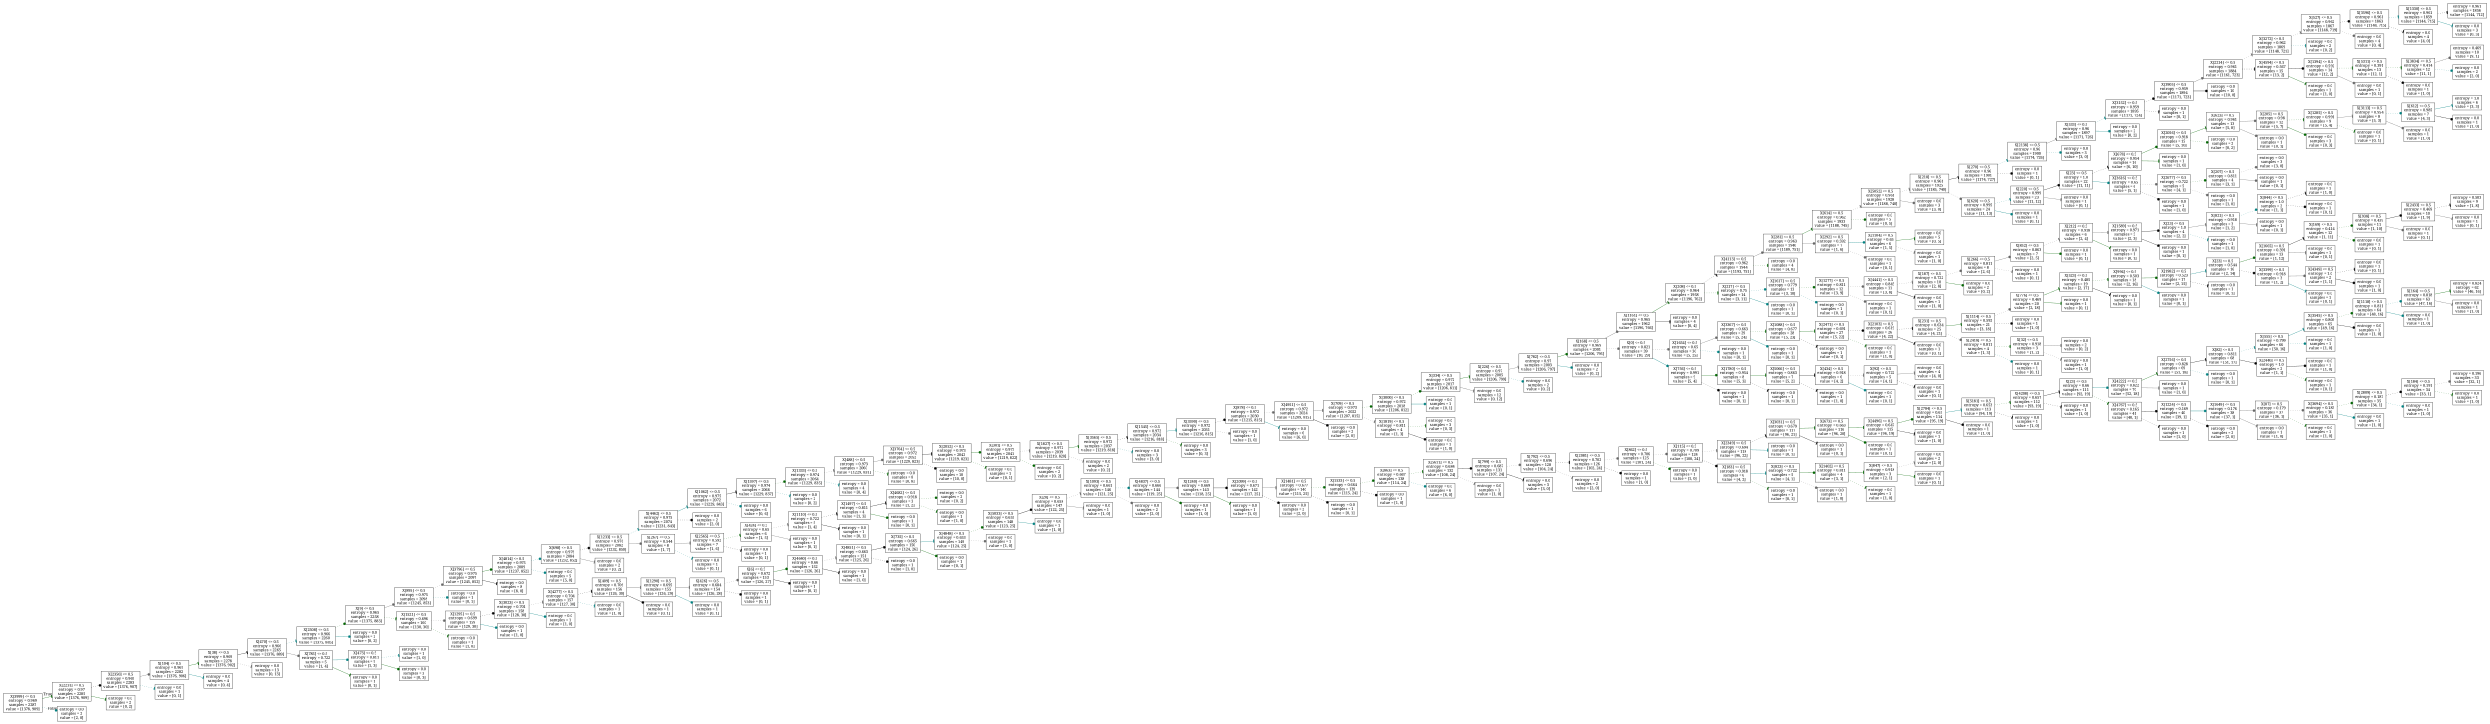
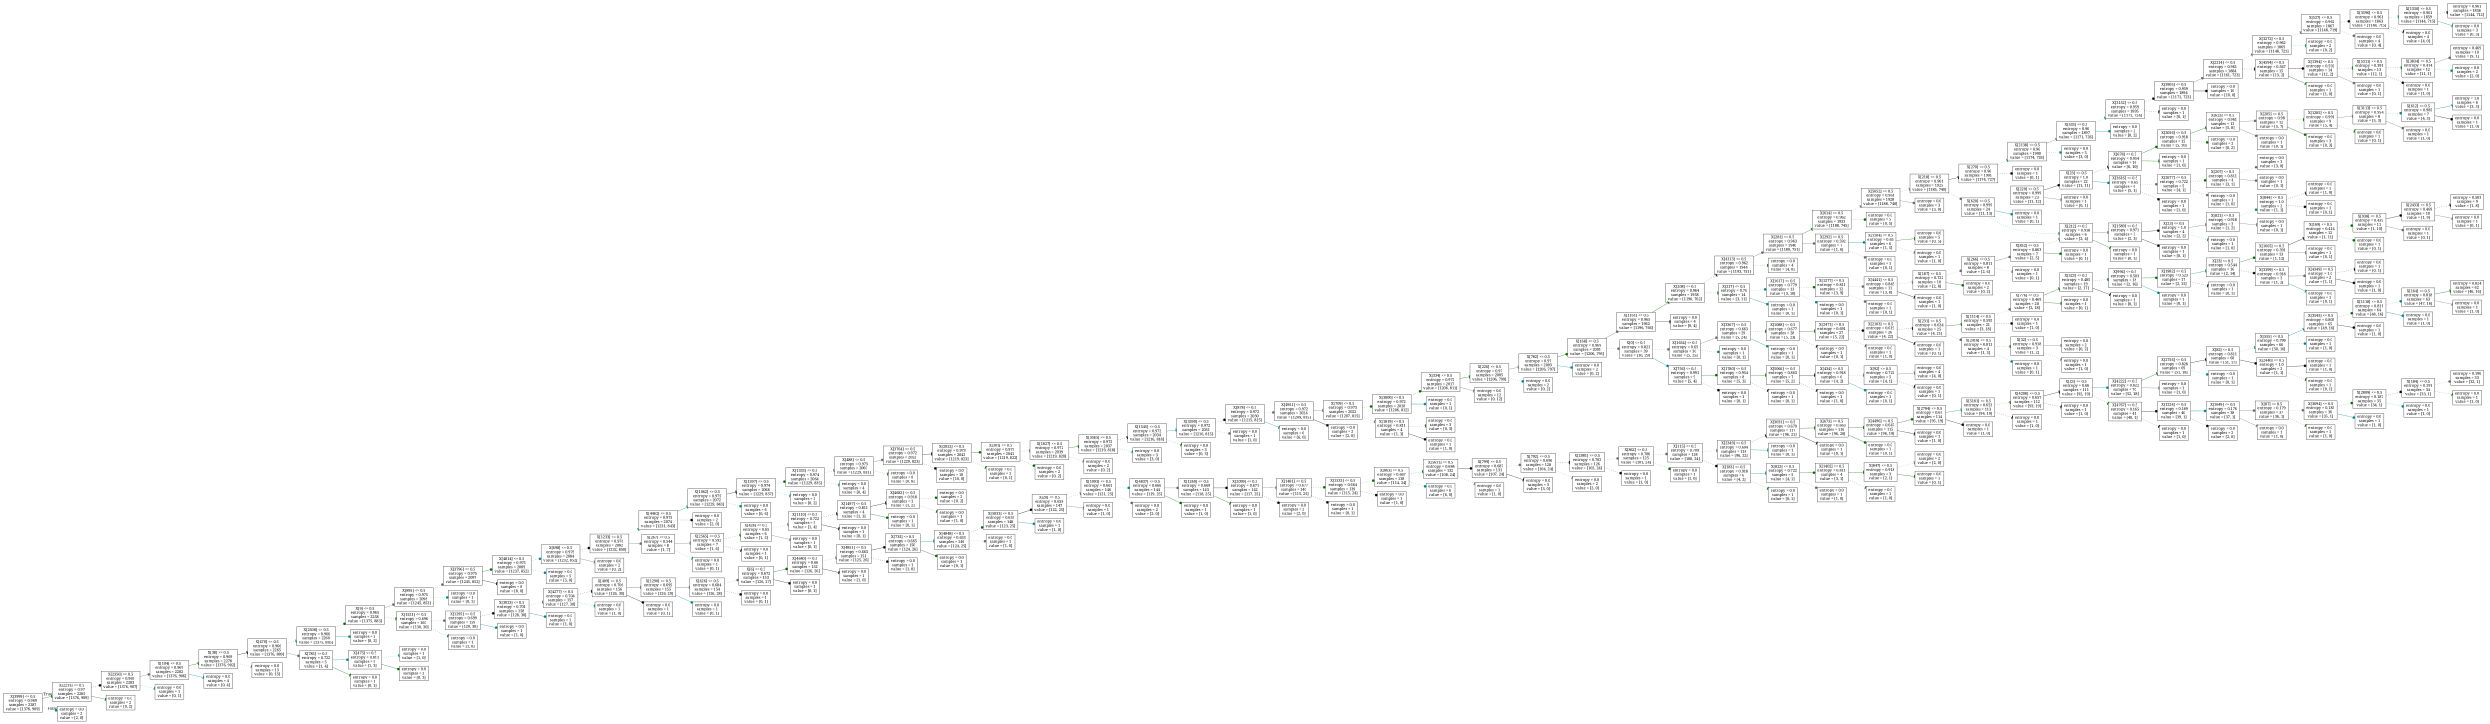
(2002, 202) -> (2022, 231)
(2467, 288) -> (2467, 288)
